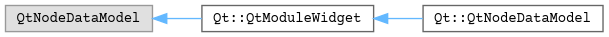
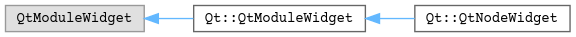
(79, 19) -> (75, 19)
(513, 19) -> (492, 19)
